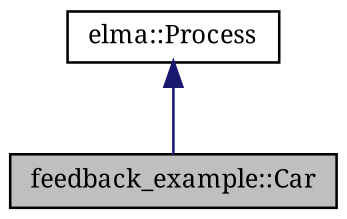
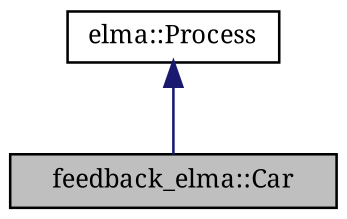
(173, 181) -> (173, 181)
